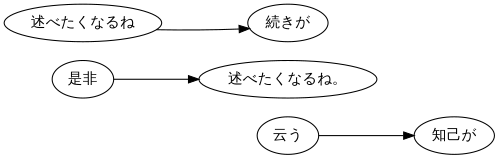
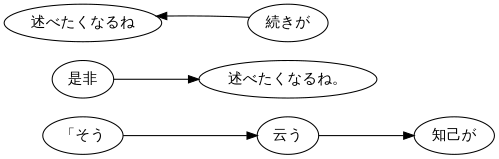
(198, 30) -> (208, 16)
none -> (83, 136)
